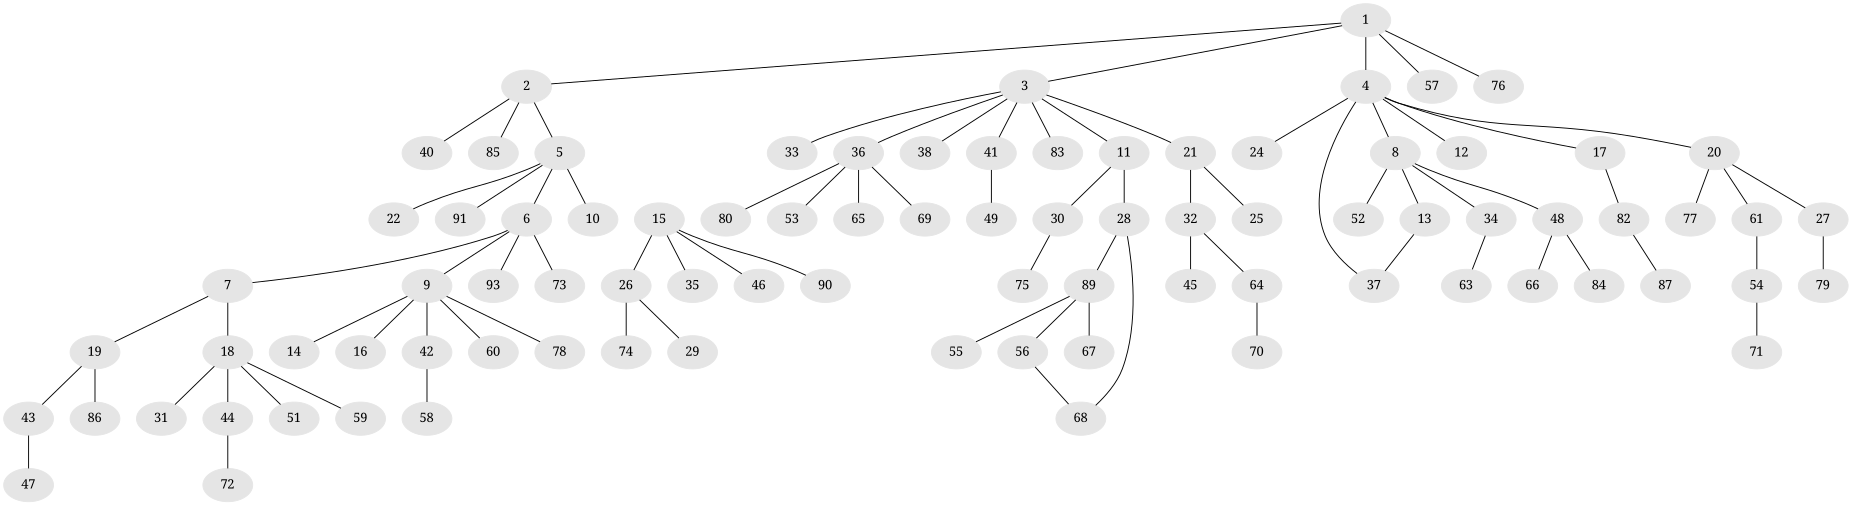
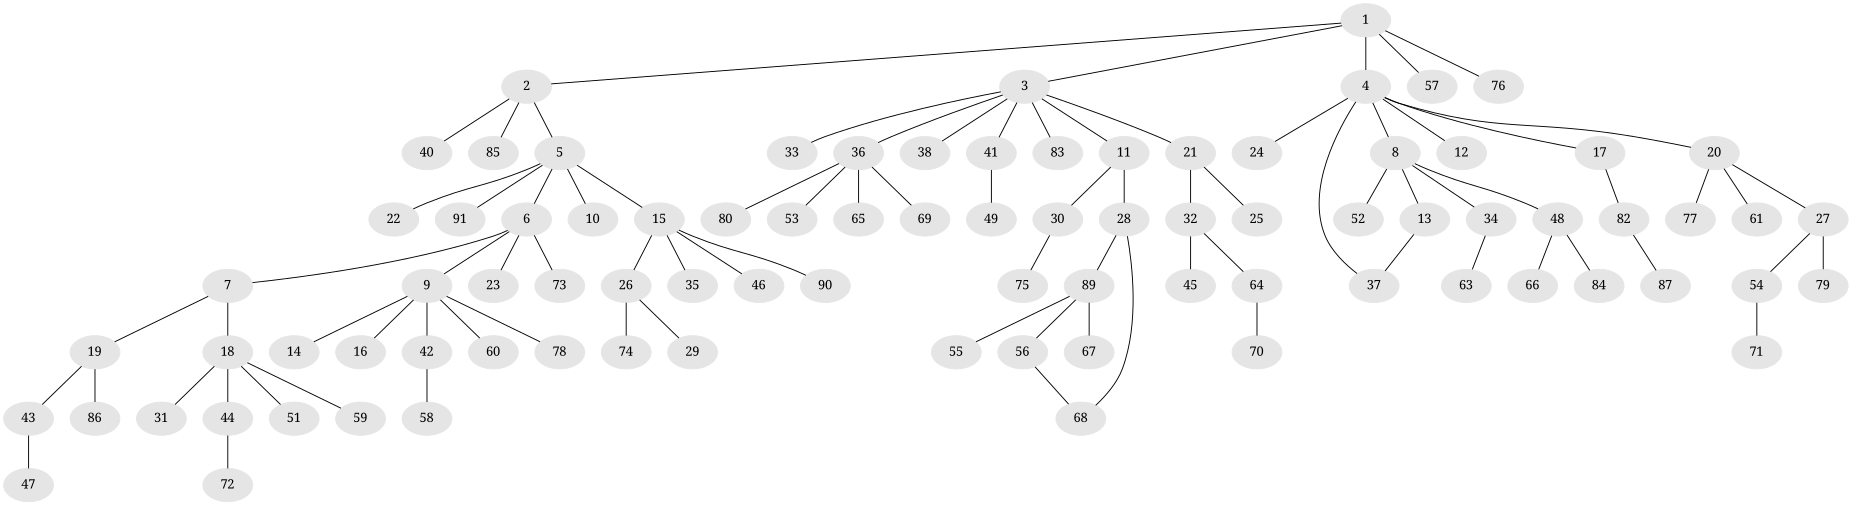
none -> (610, 186)
(1757, 253) -> (1790, 253)
(493, 286) -> (493, 286)
